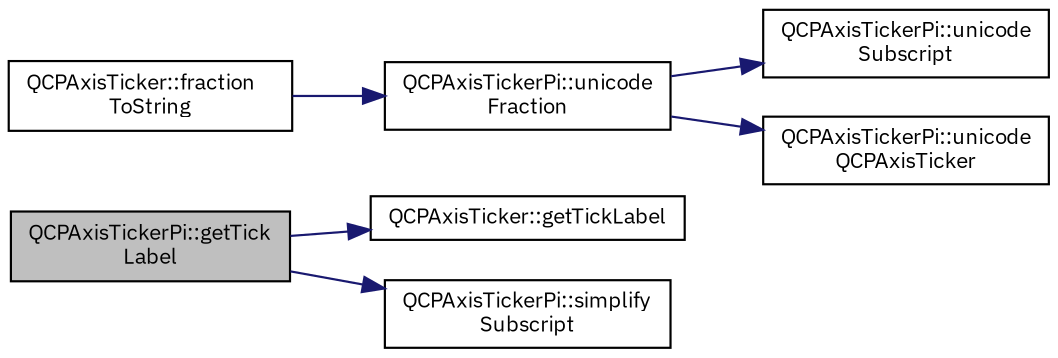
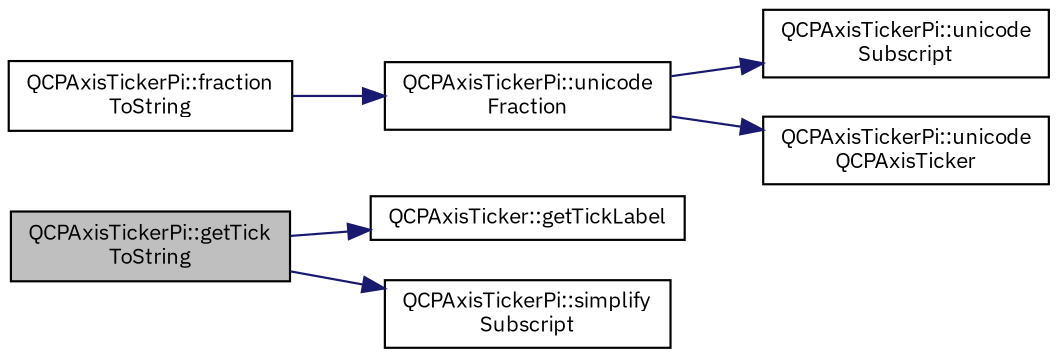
(150, 96) -> (150, 96)
(150, 246) -> (150, 246)
